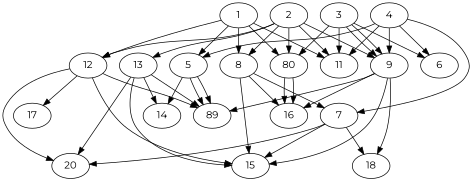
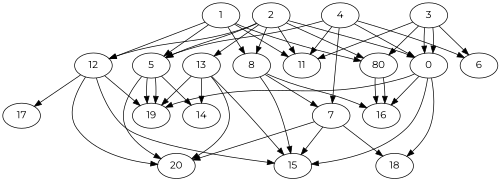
none -> (215, 39)
(389, 66) -> (429, 66)
(212, 116) -> (151, 116)
none -> (124, 120)
